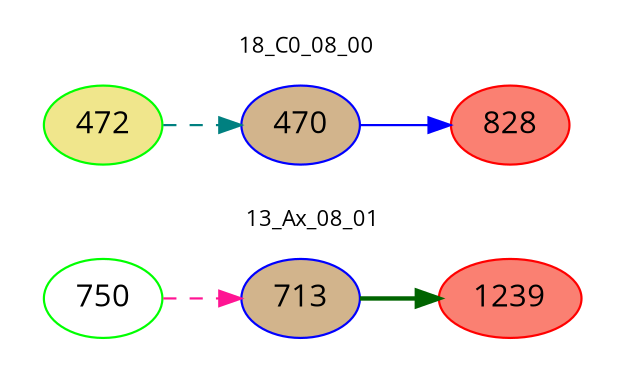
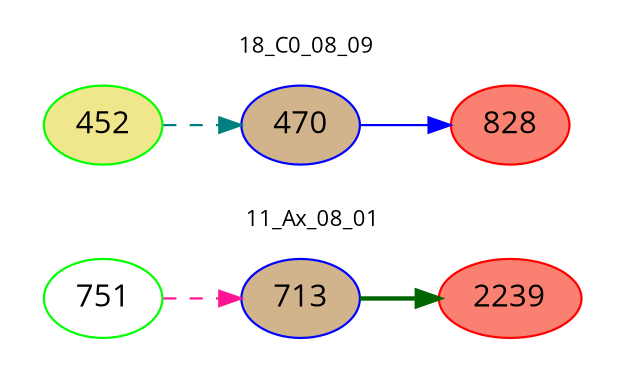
(307, 47) -> (307, 47)
(103, 125) -> (103, 125)
(313, 221) -> (313, 221)
(103, 298) -> (103, 298)
(510, 298) -> (510, 298)
